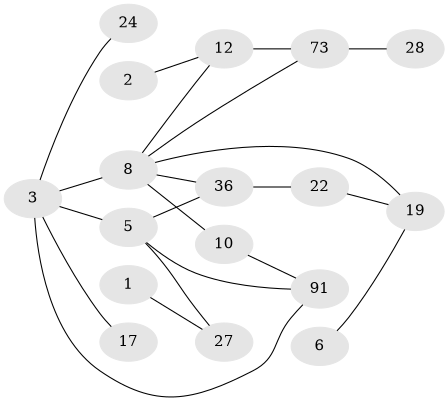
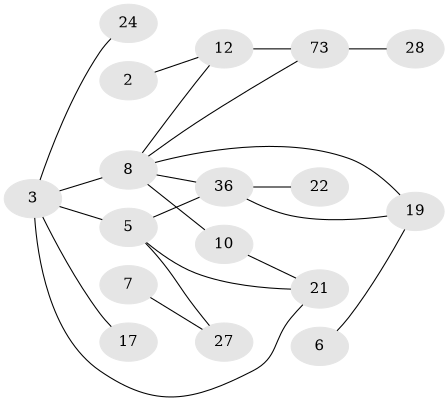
(368, 199) -> (315, 219)
(129, 285) -> (129, 285)
(320, 289) -> (320, 289)
